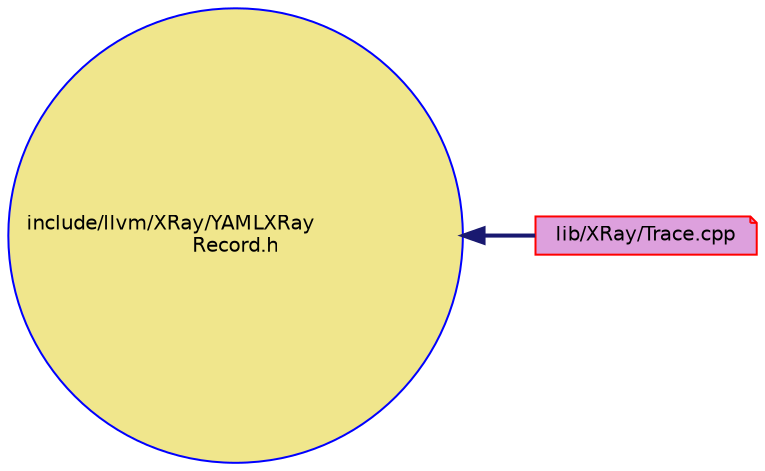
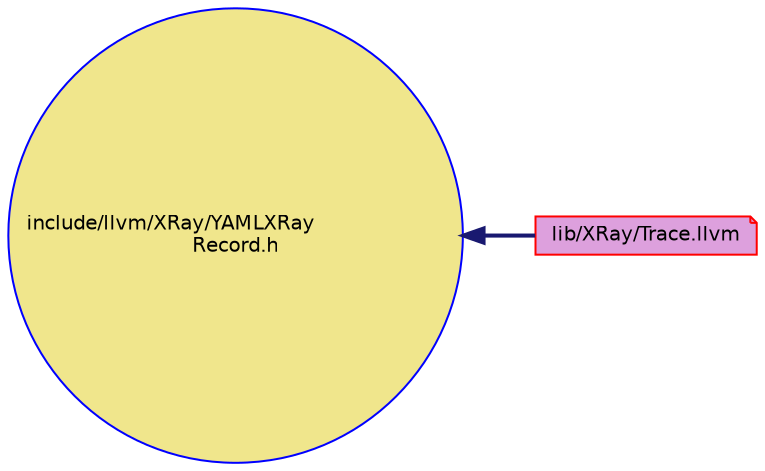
(646, 236) -> (646, 236)
